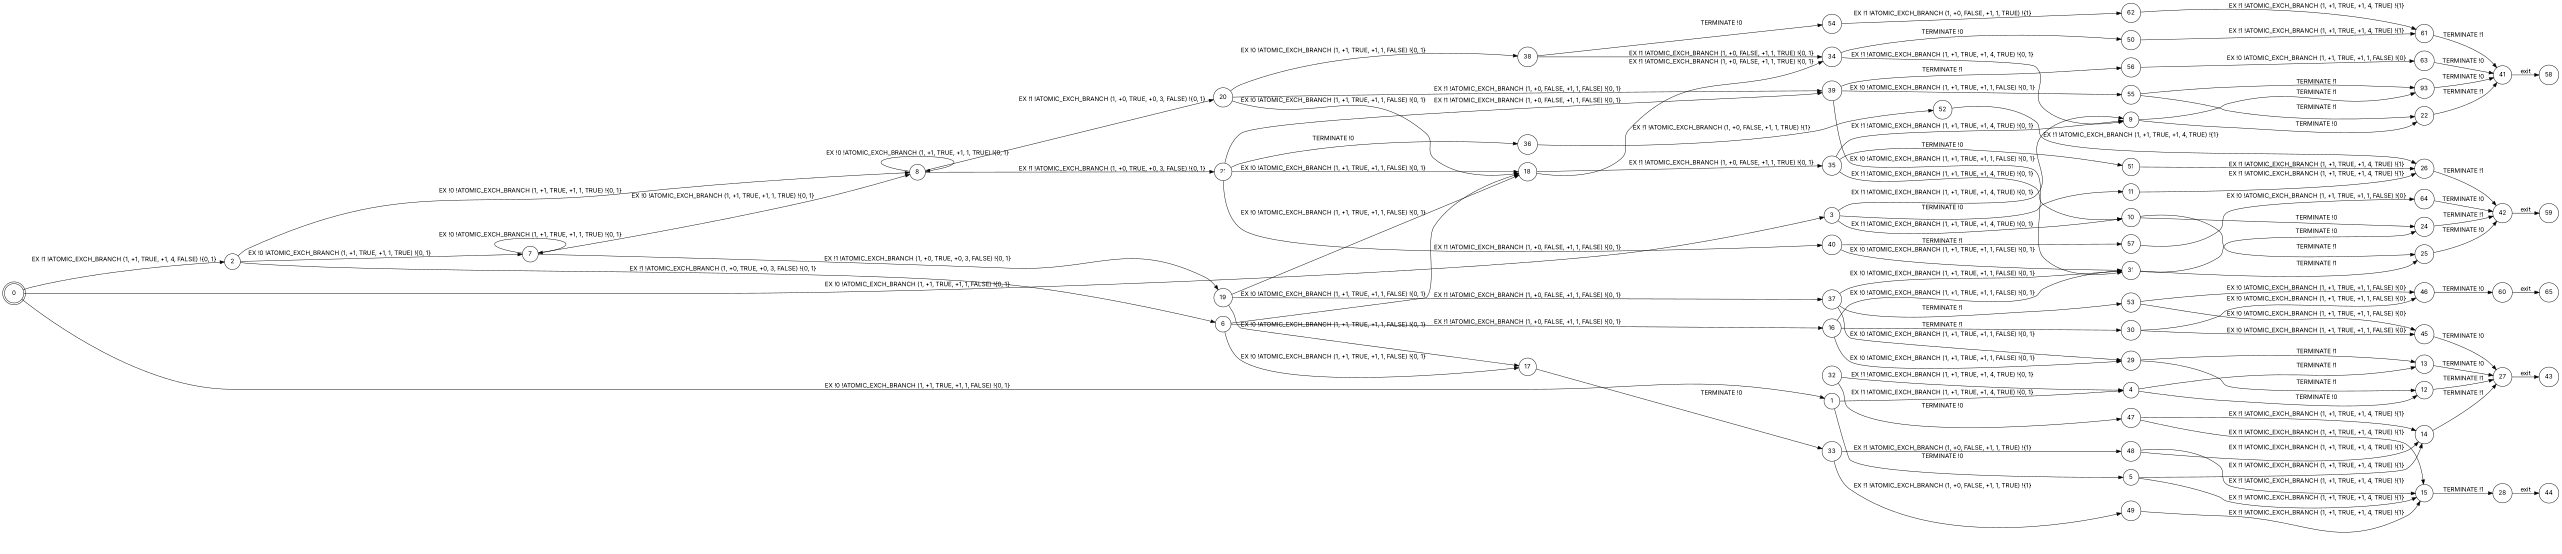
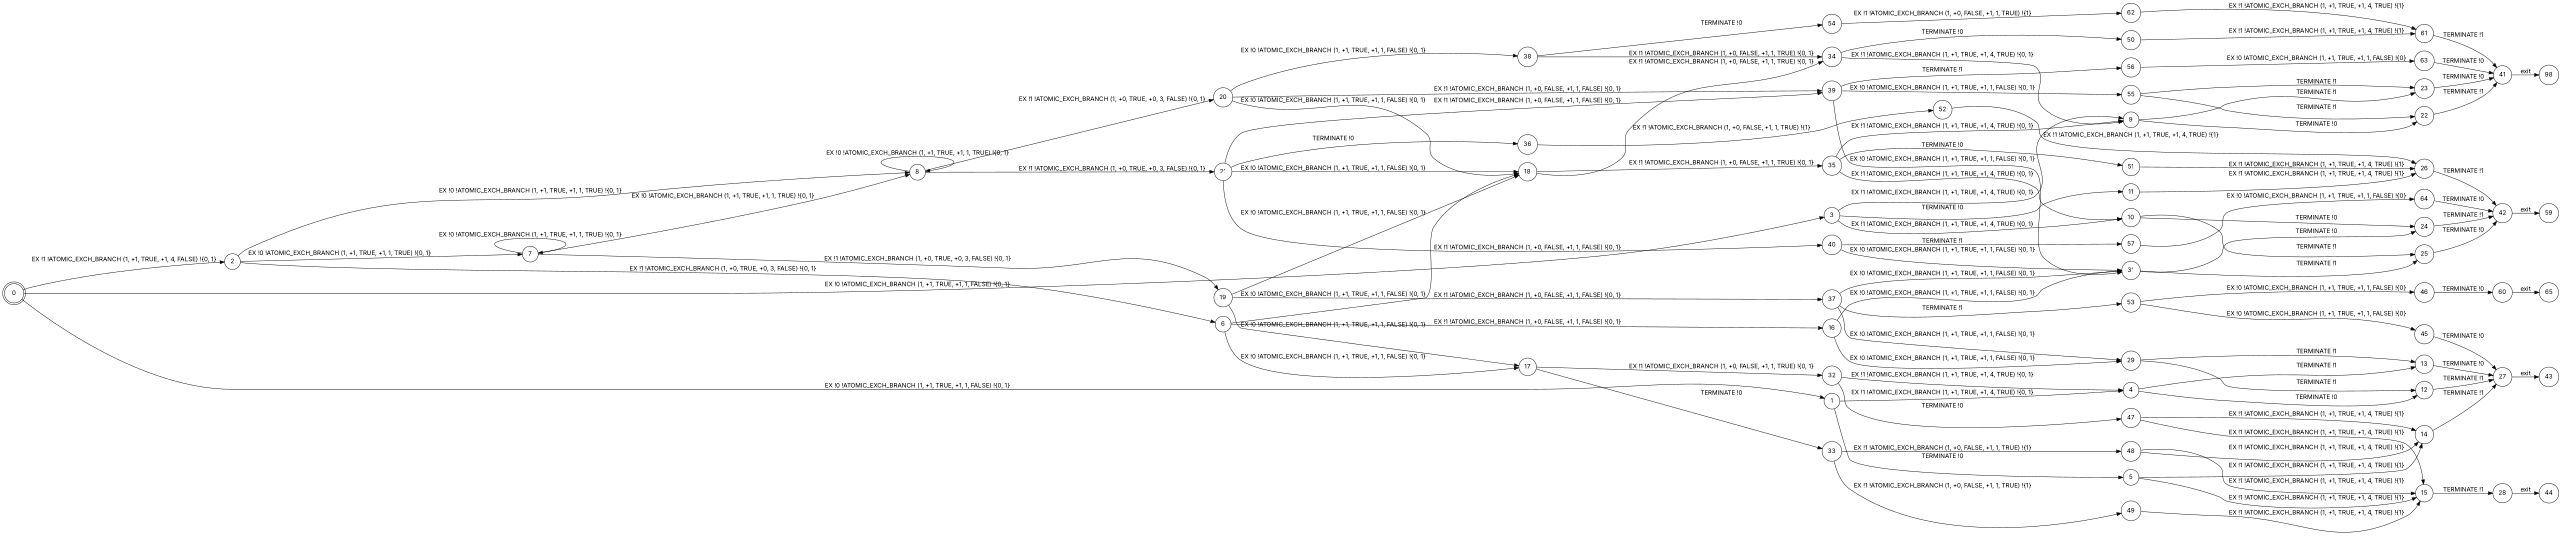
(2549, 75) -> (2549, 75)
(2424, 89) -> (2424, 89)
(2131, 330) -> none
none -> (1677, 371)
